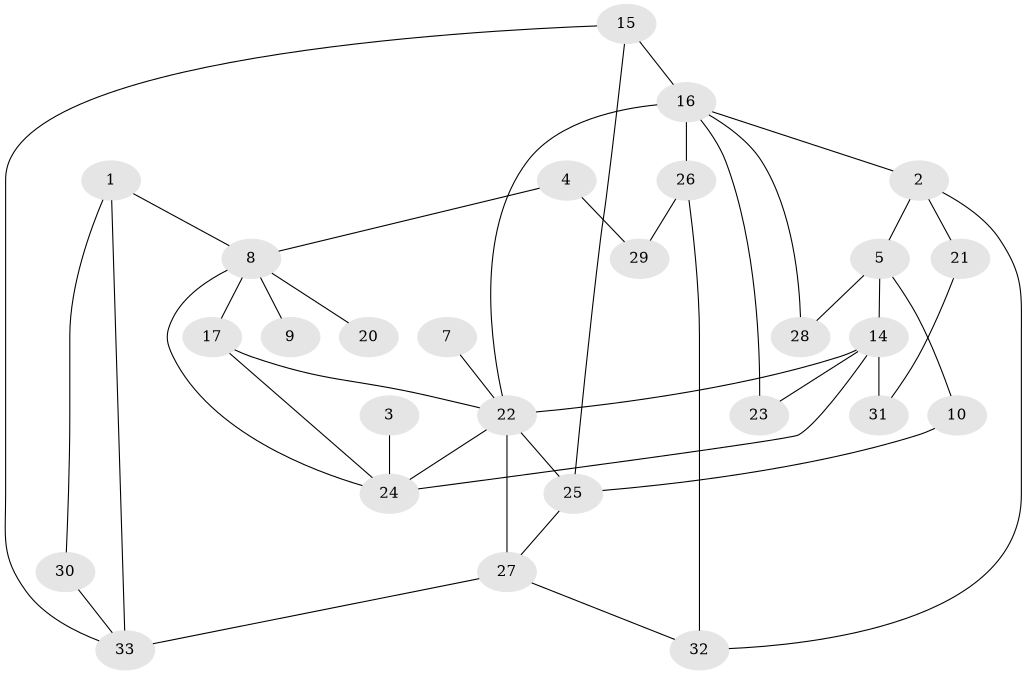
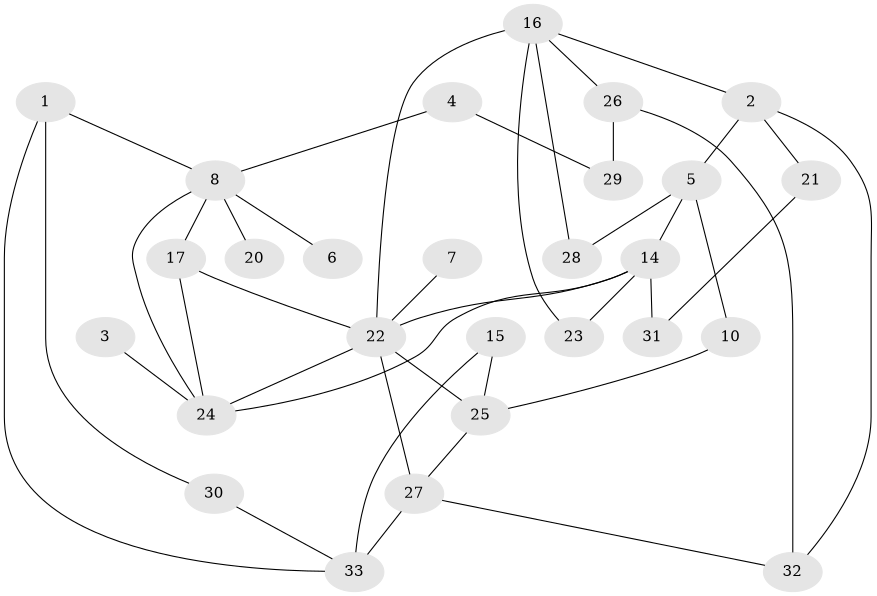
(657, 63) -> none
(291, 337) -> (333, 259)
